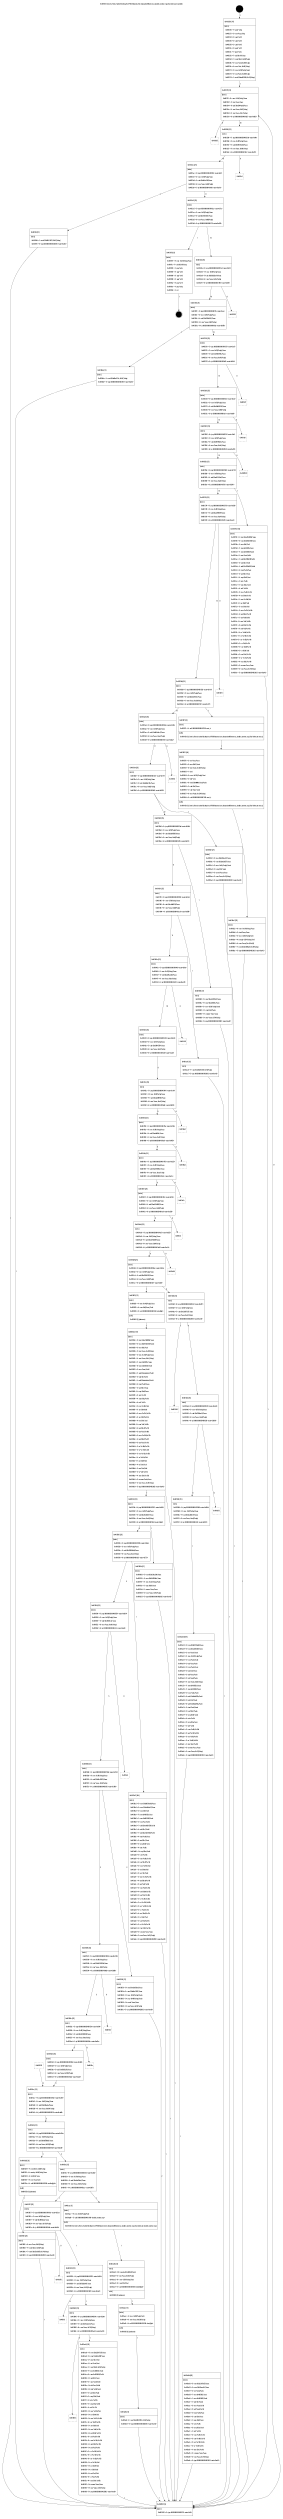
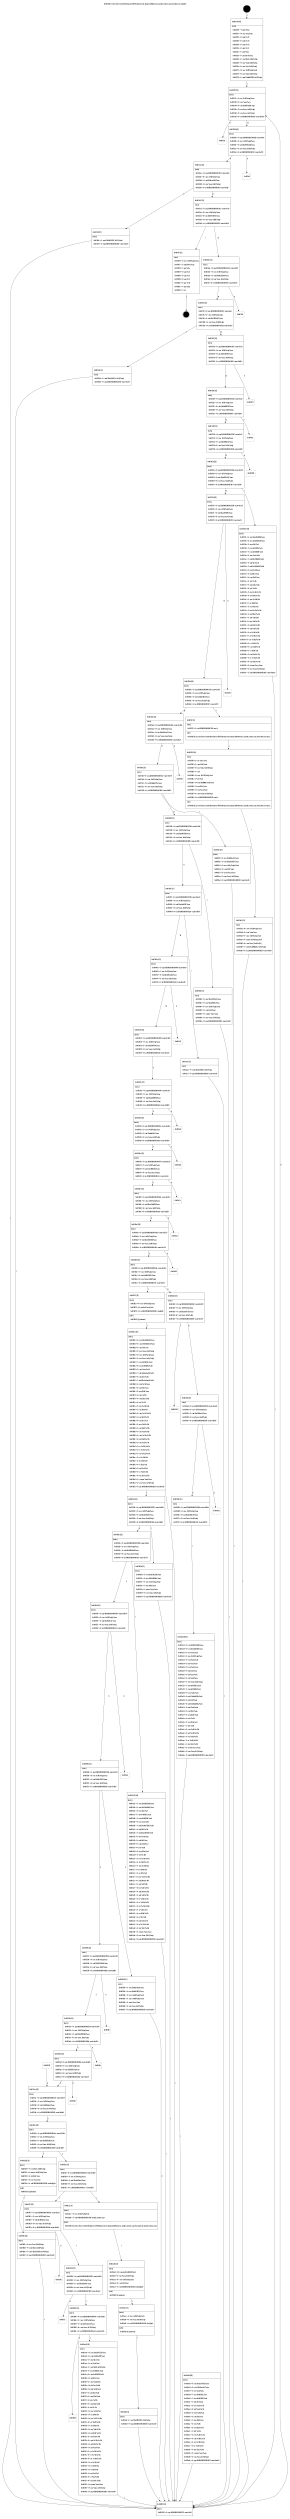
none -> (72, 2101)
